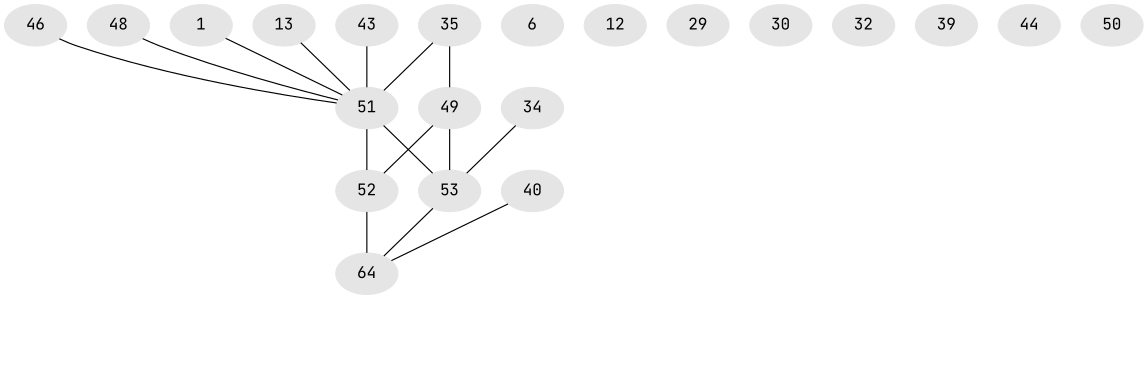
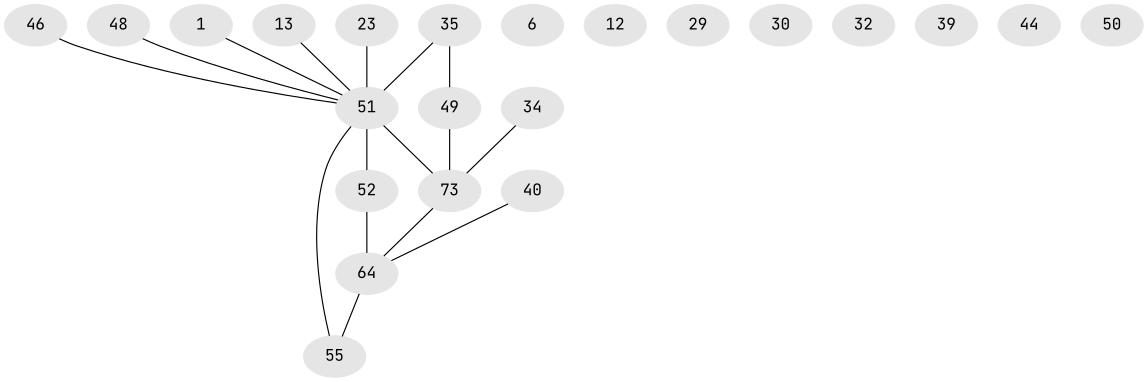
(367, 25) -> (367, 25)
(413, 145) -> none
(450, 191) -> (450, 191)
none -> (335, 356)
